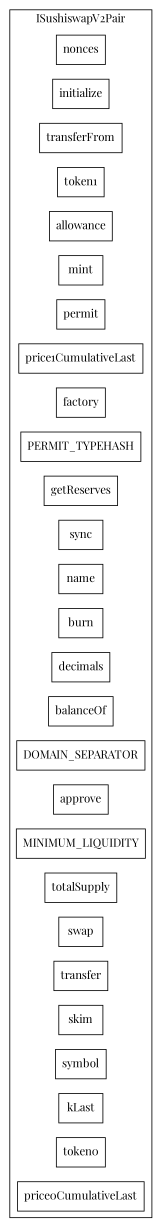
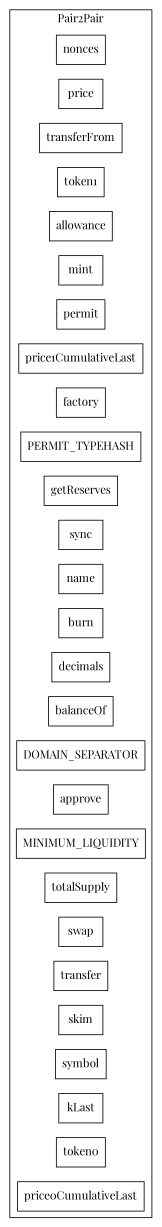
(81, 19) -> (81, 19)
(81, 94) -> (81, 94)
